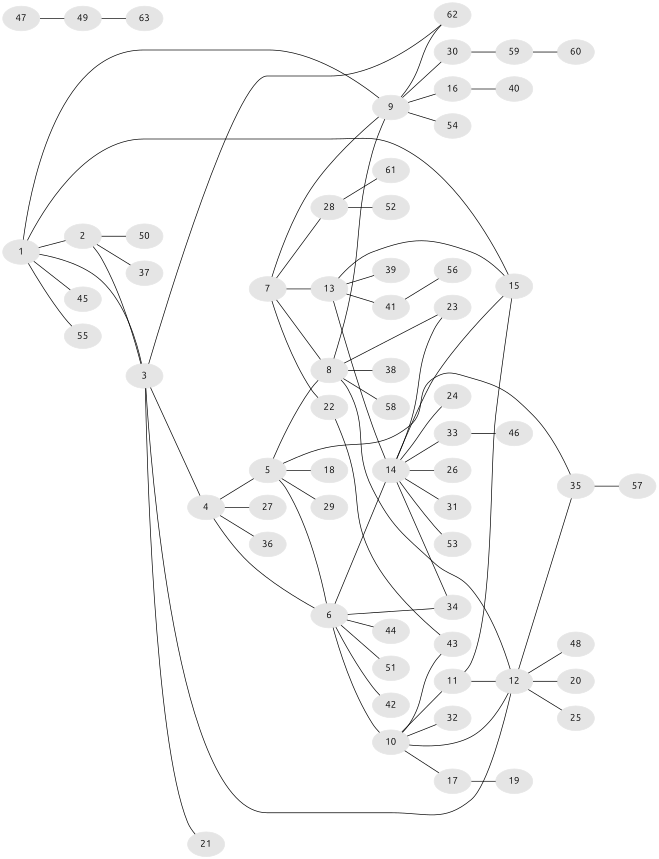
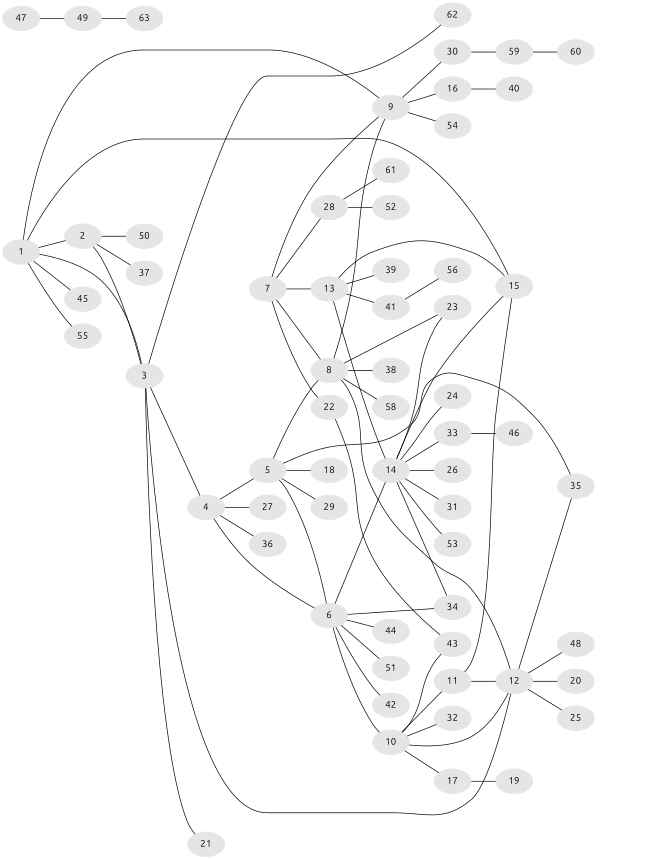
(421, 61) -> none
(637, 486) -> none
